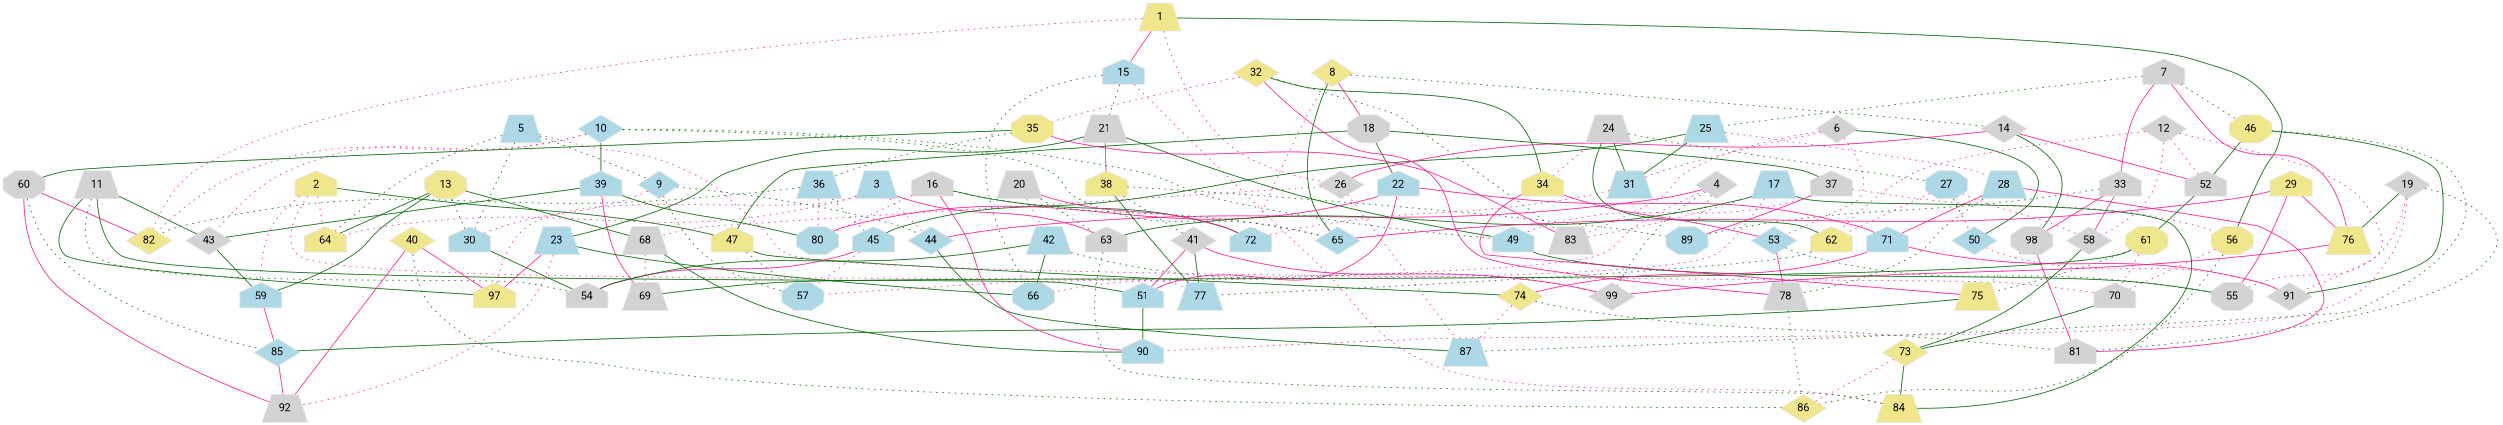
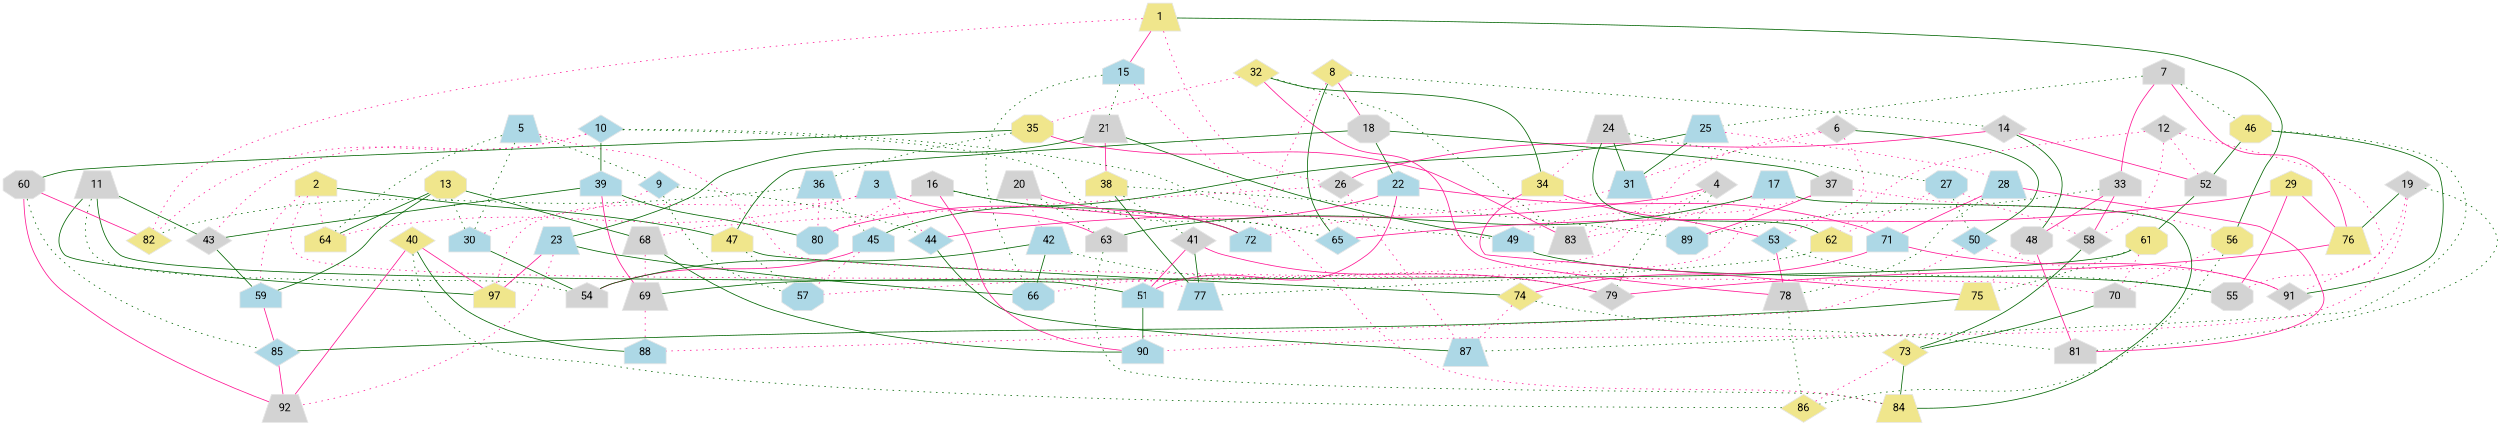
(2032, 241) -> (2032, 241)
(1612, 297) -> (1612, 297)
none -> (645, 352)
